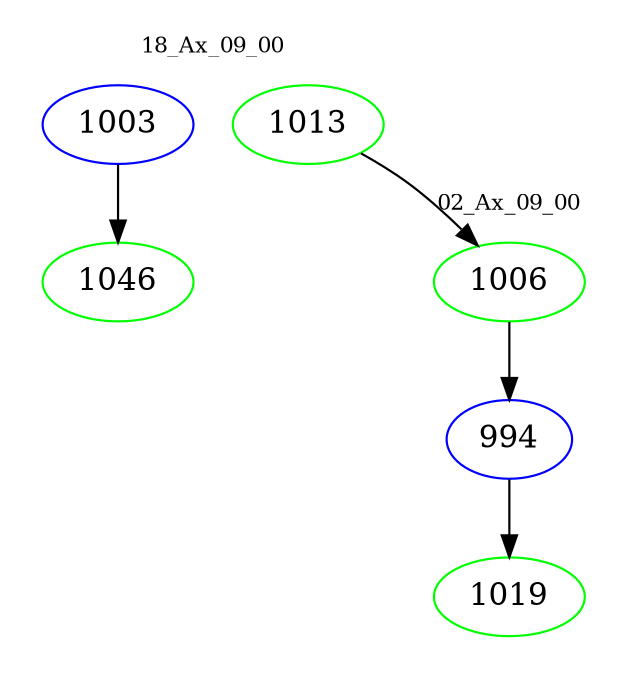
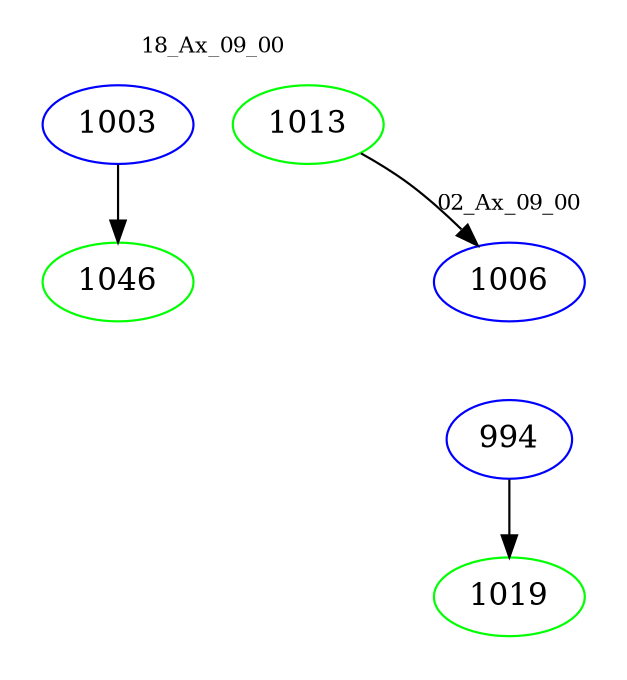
(509, 282) -> (509, 282)
(509, 350) -> none
